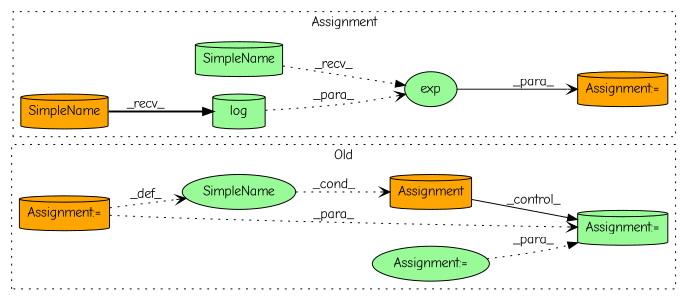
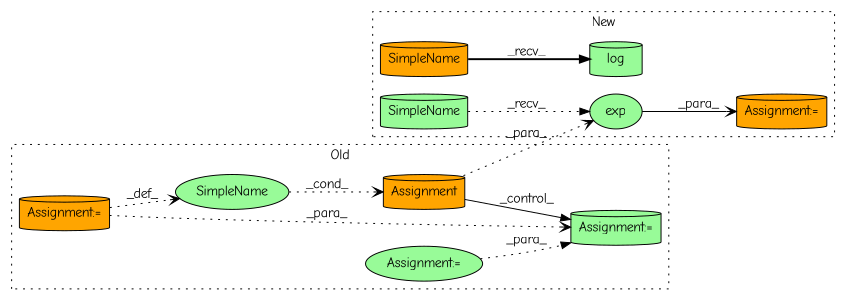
(344, 23) -> (604, 23)
(331, 105) -> (521, 151)
